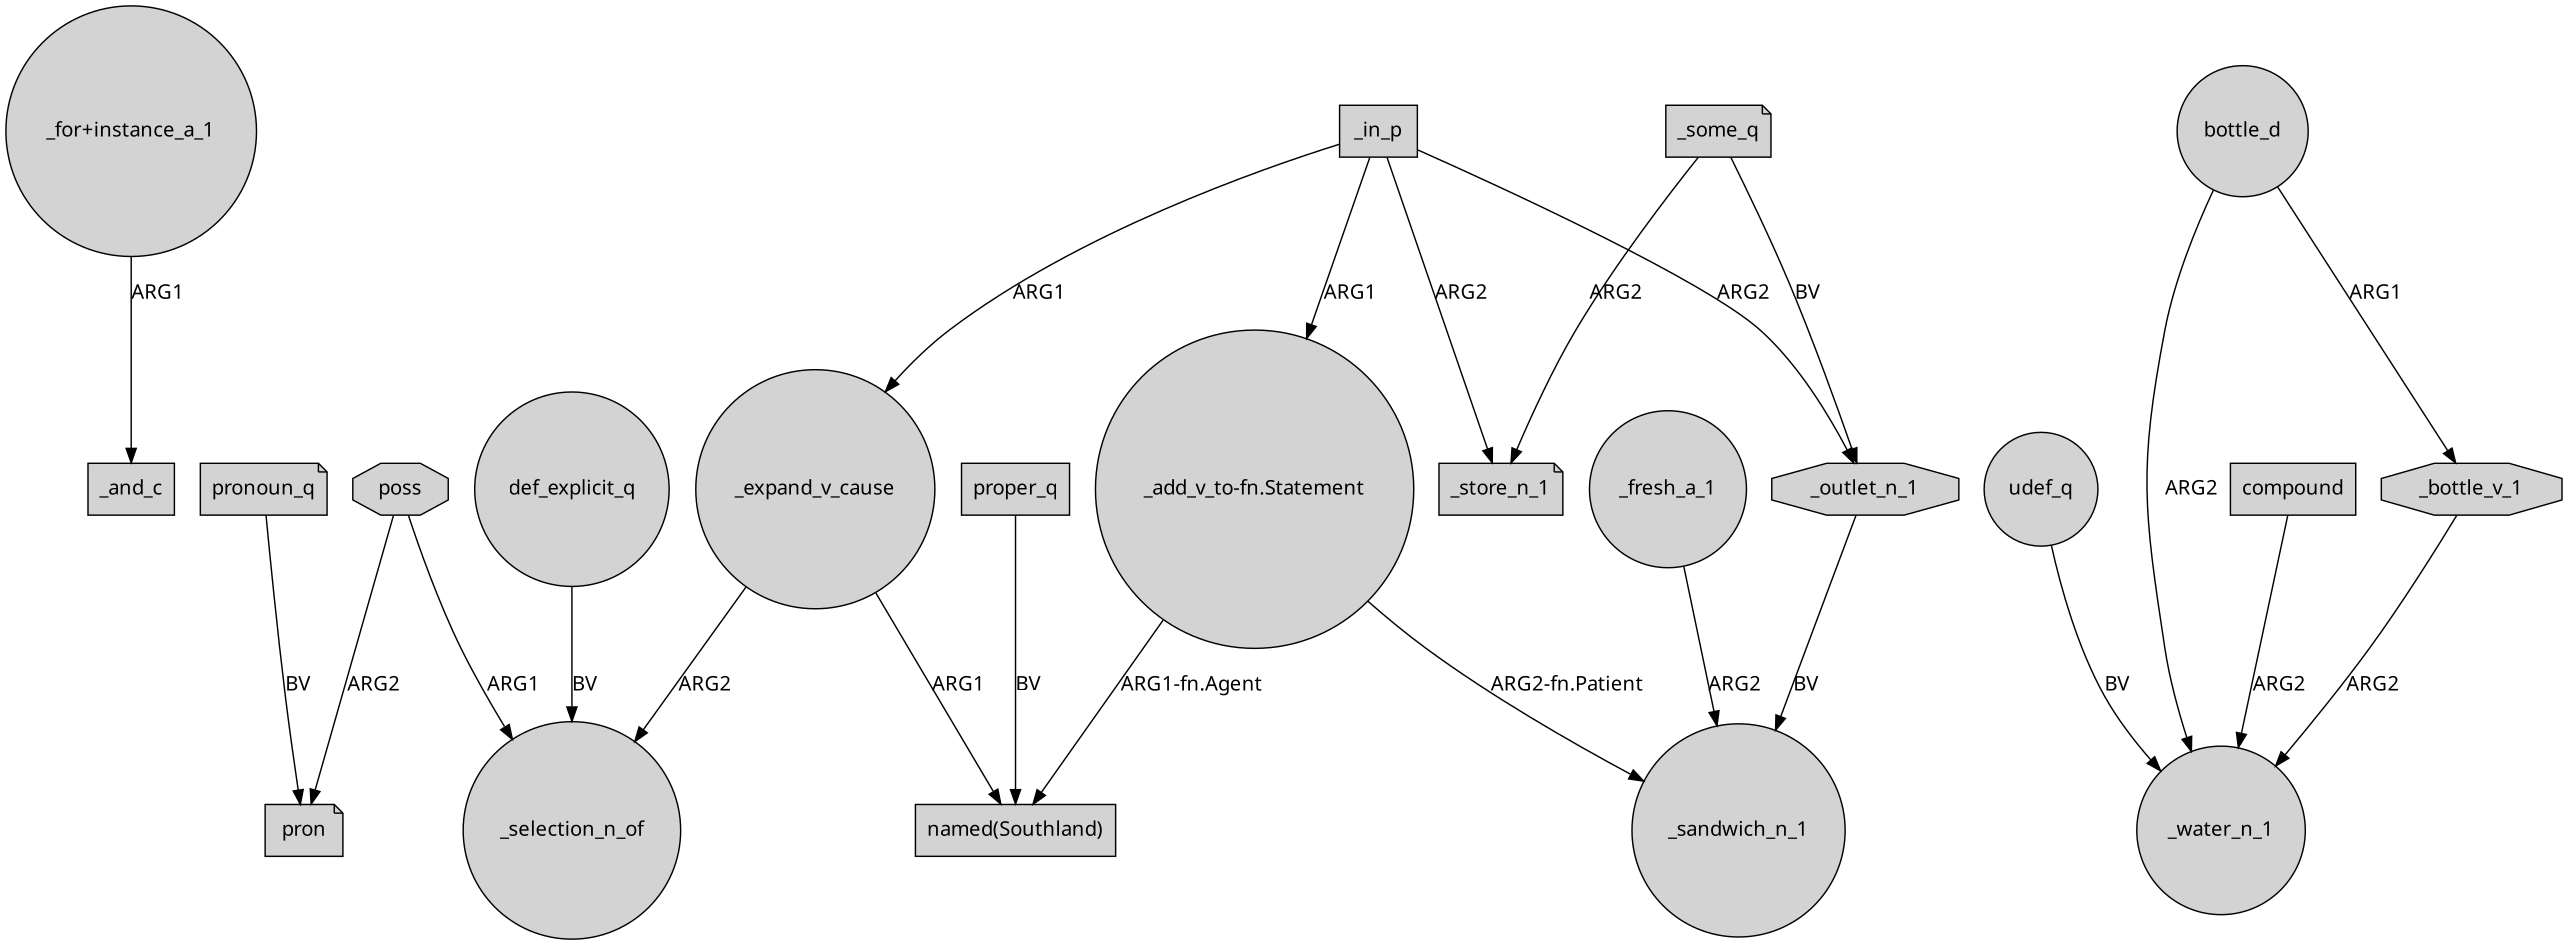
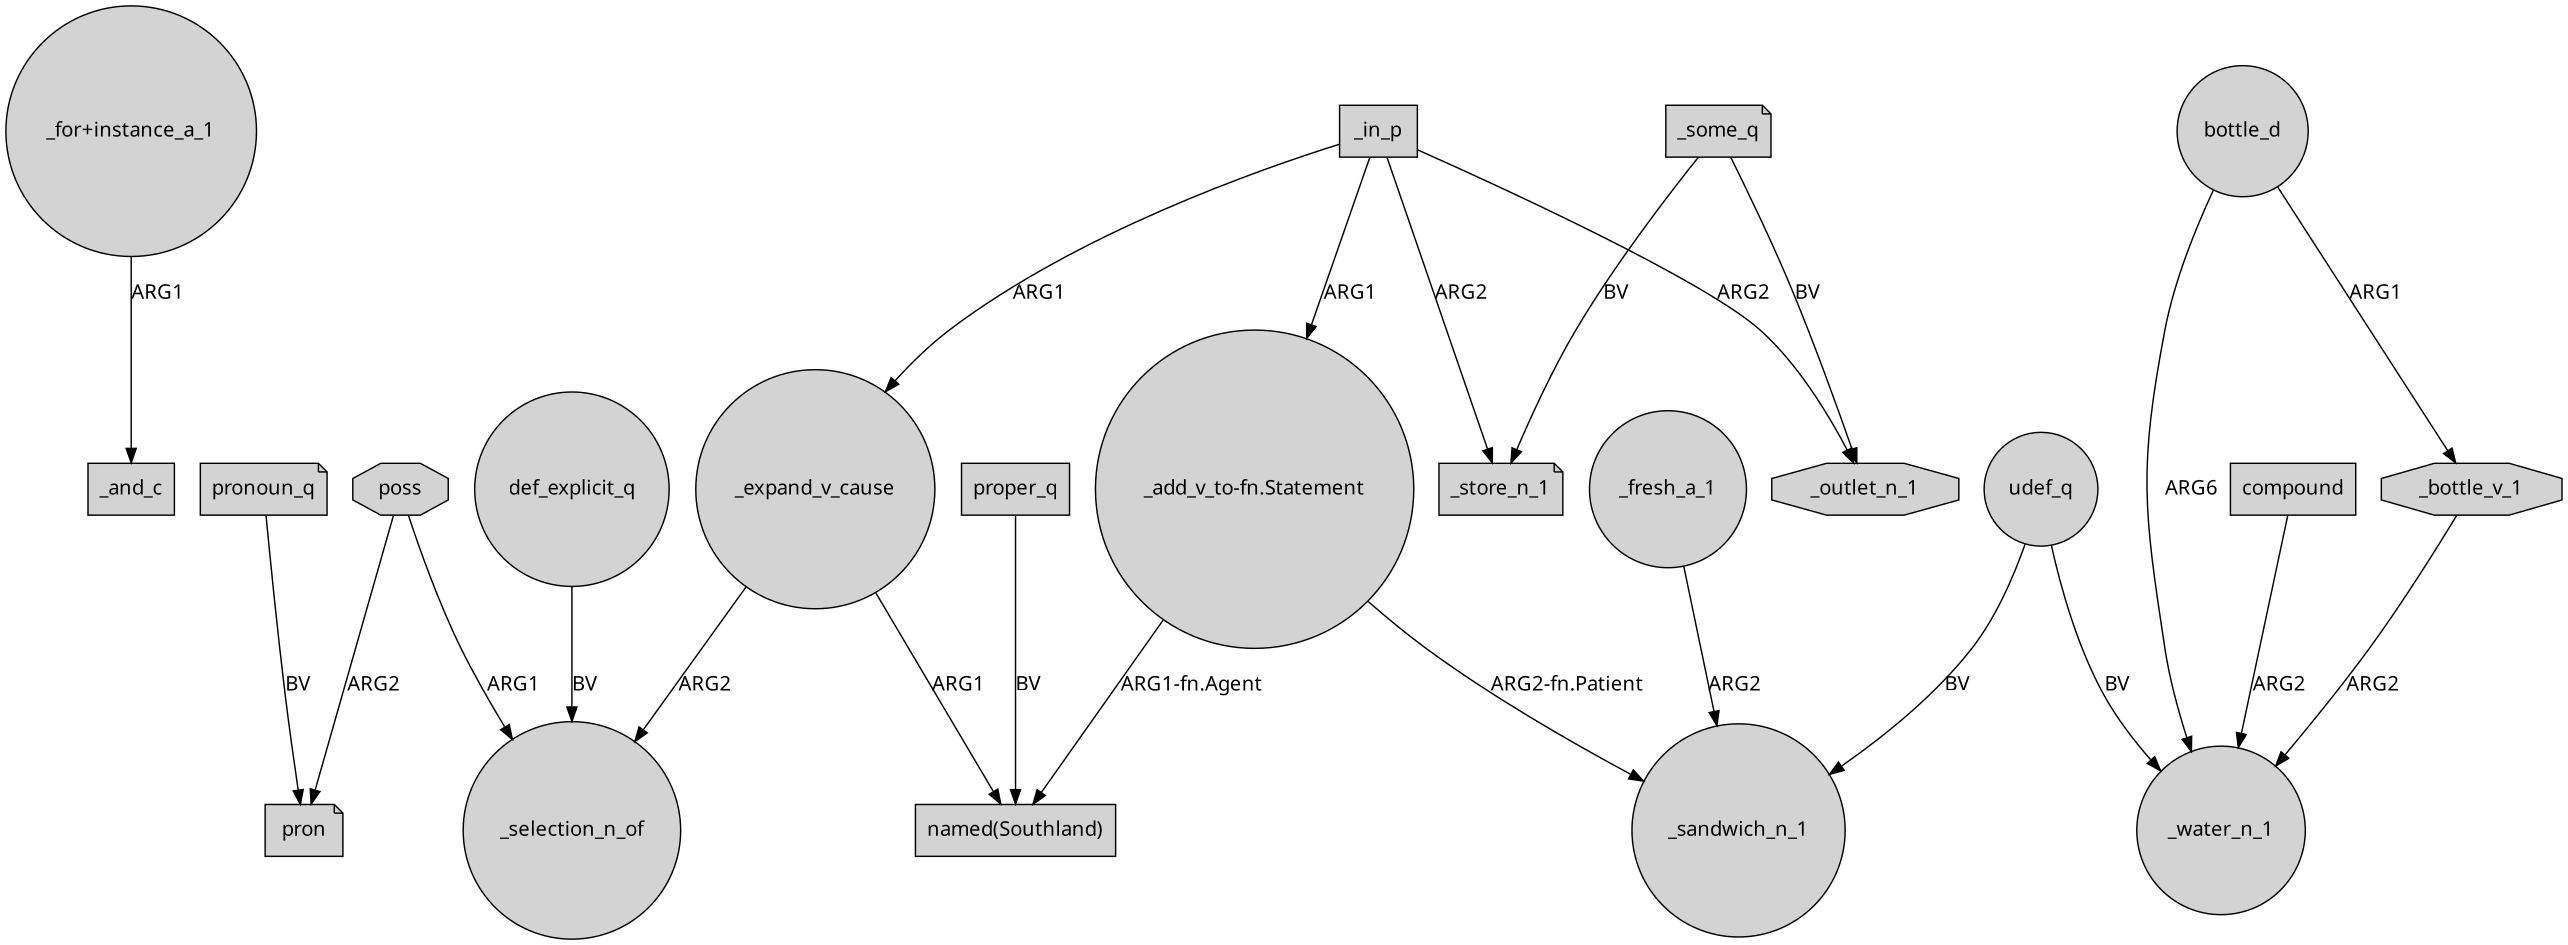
(1616, 293) -> (1616, 293)
(2192, 489) -> (2192, 489)
(1818, 616) -> (1953, 671)
